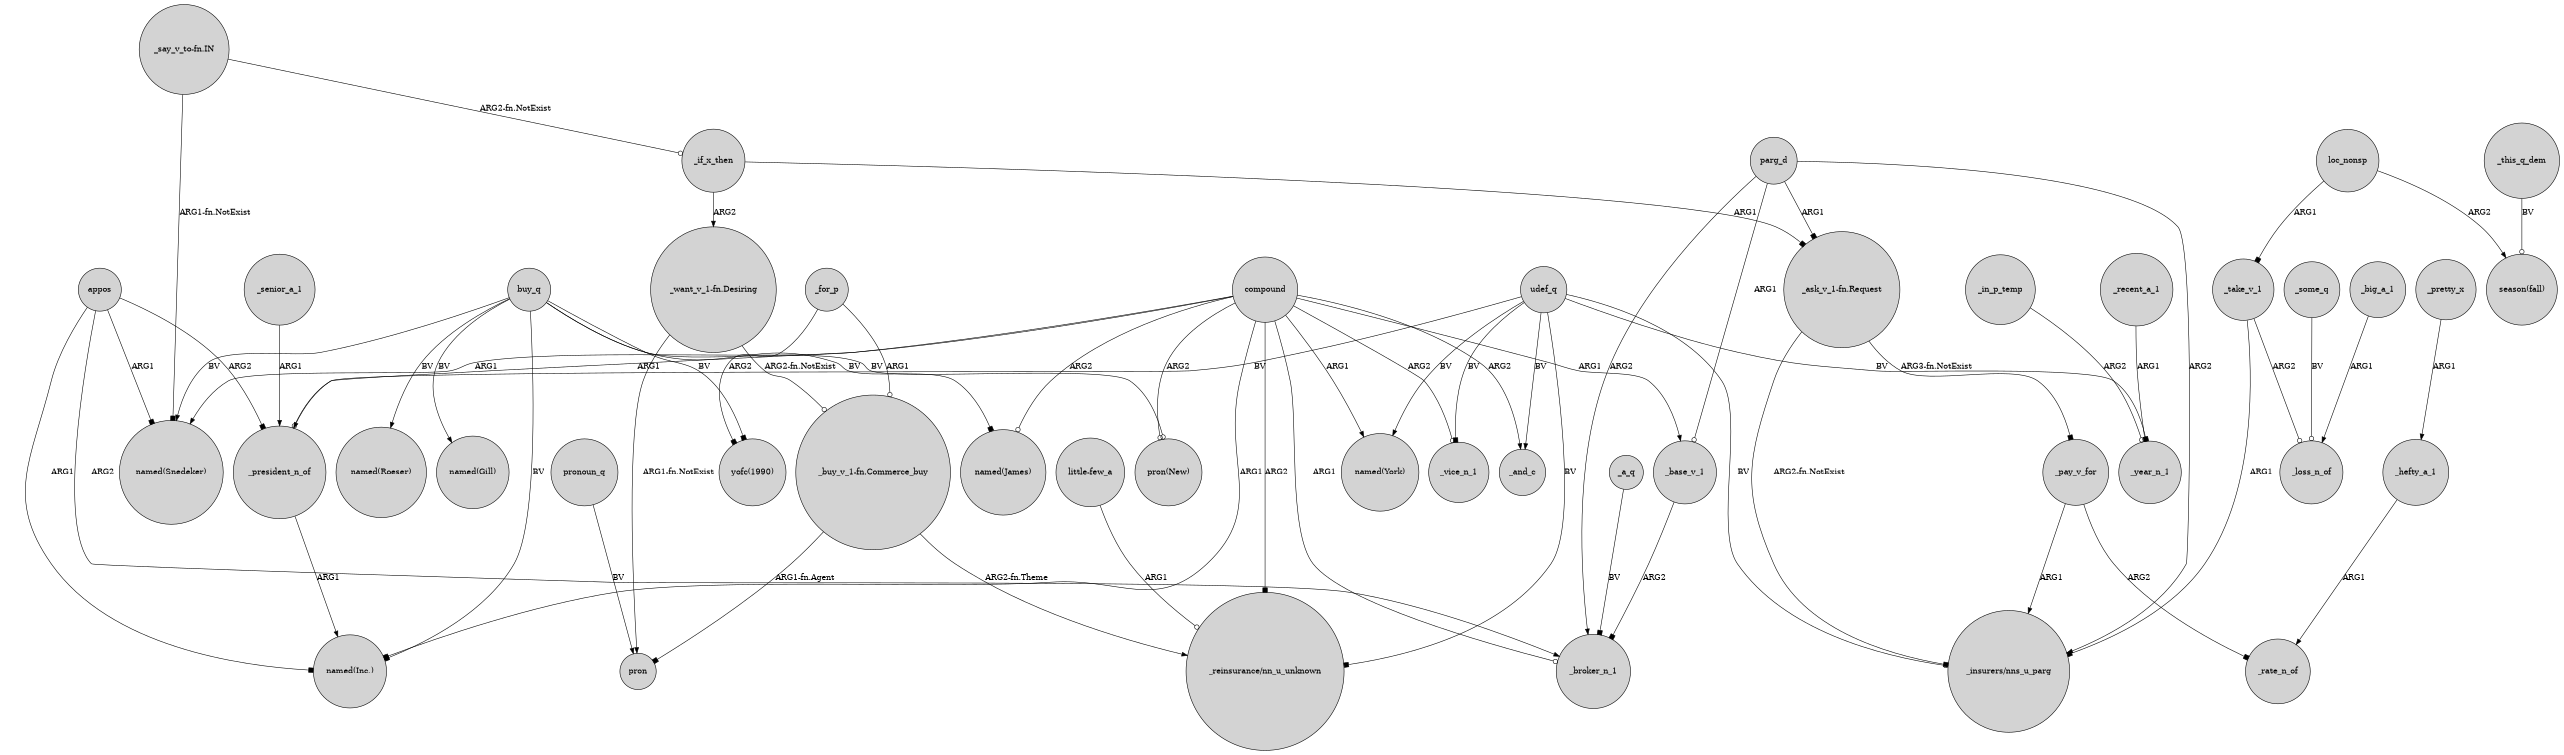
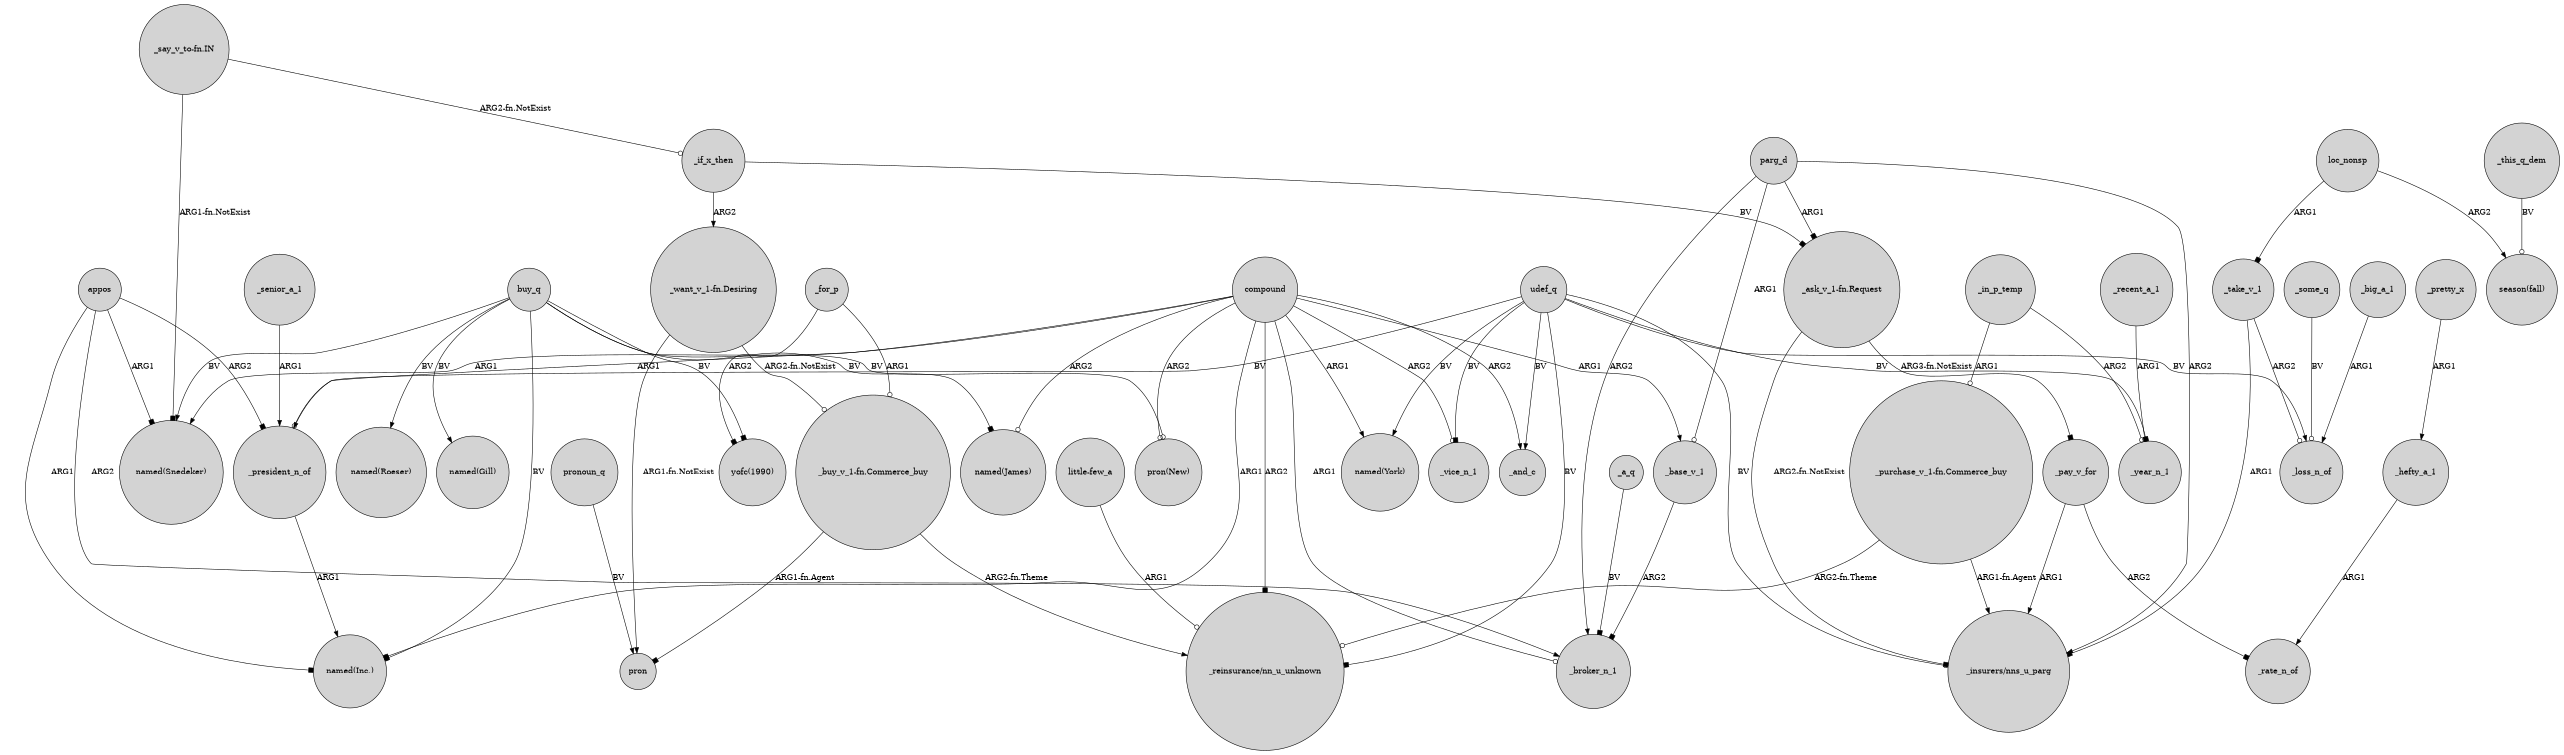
(1746, 213) -> (1746, 213)
none -> (1949, 355)
none -> (1941, 472)
